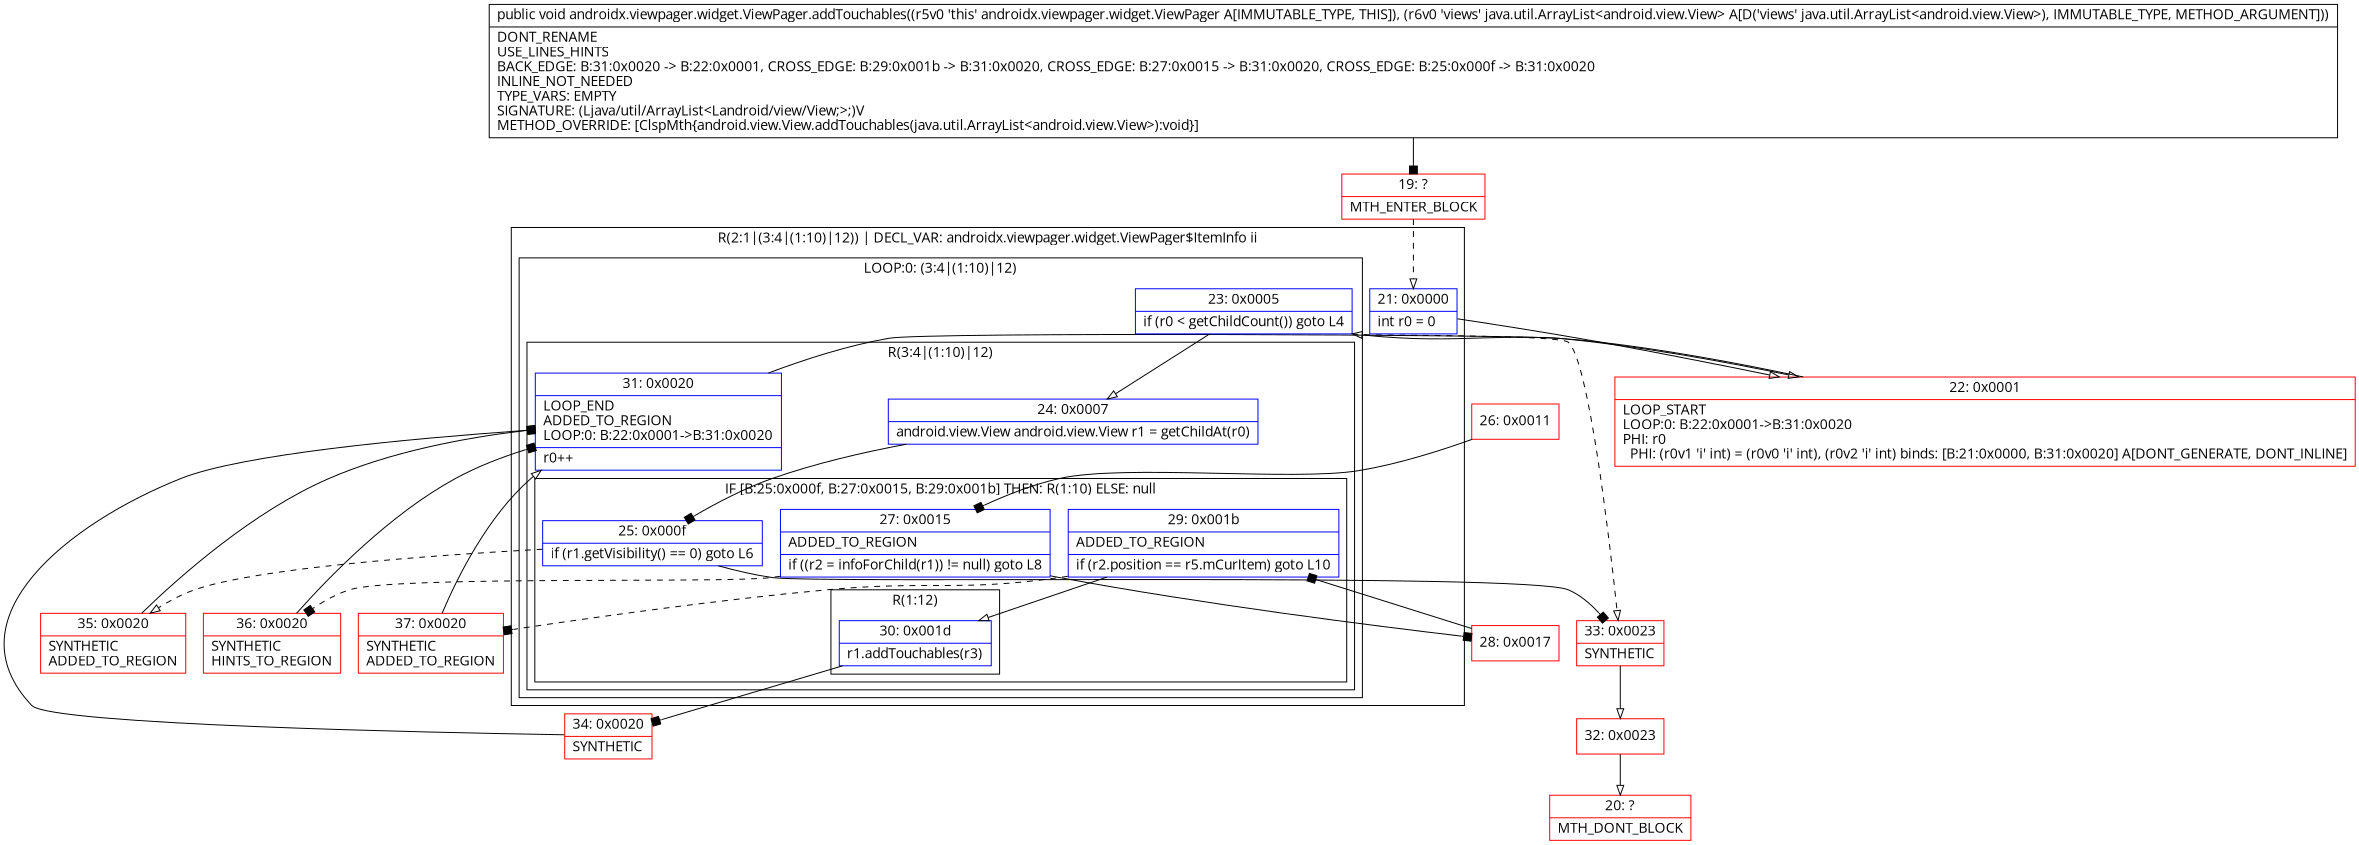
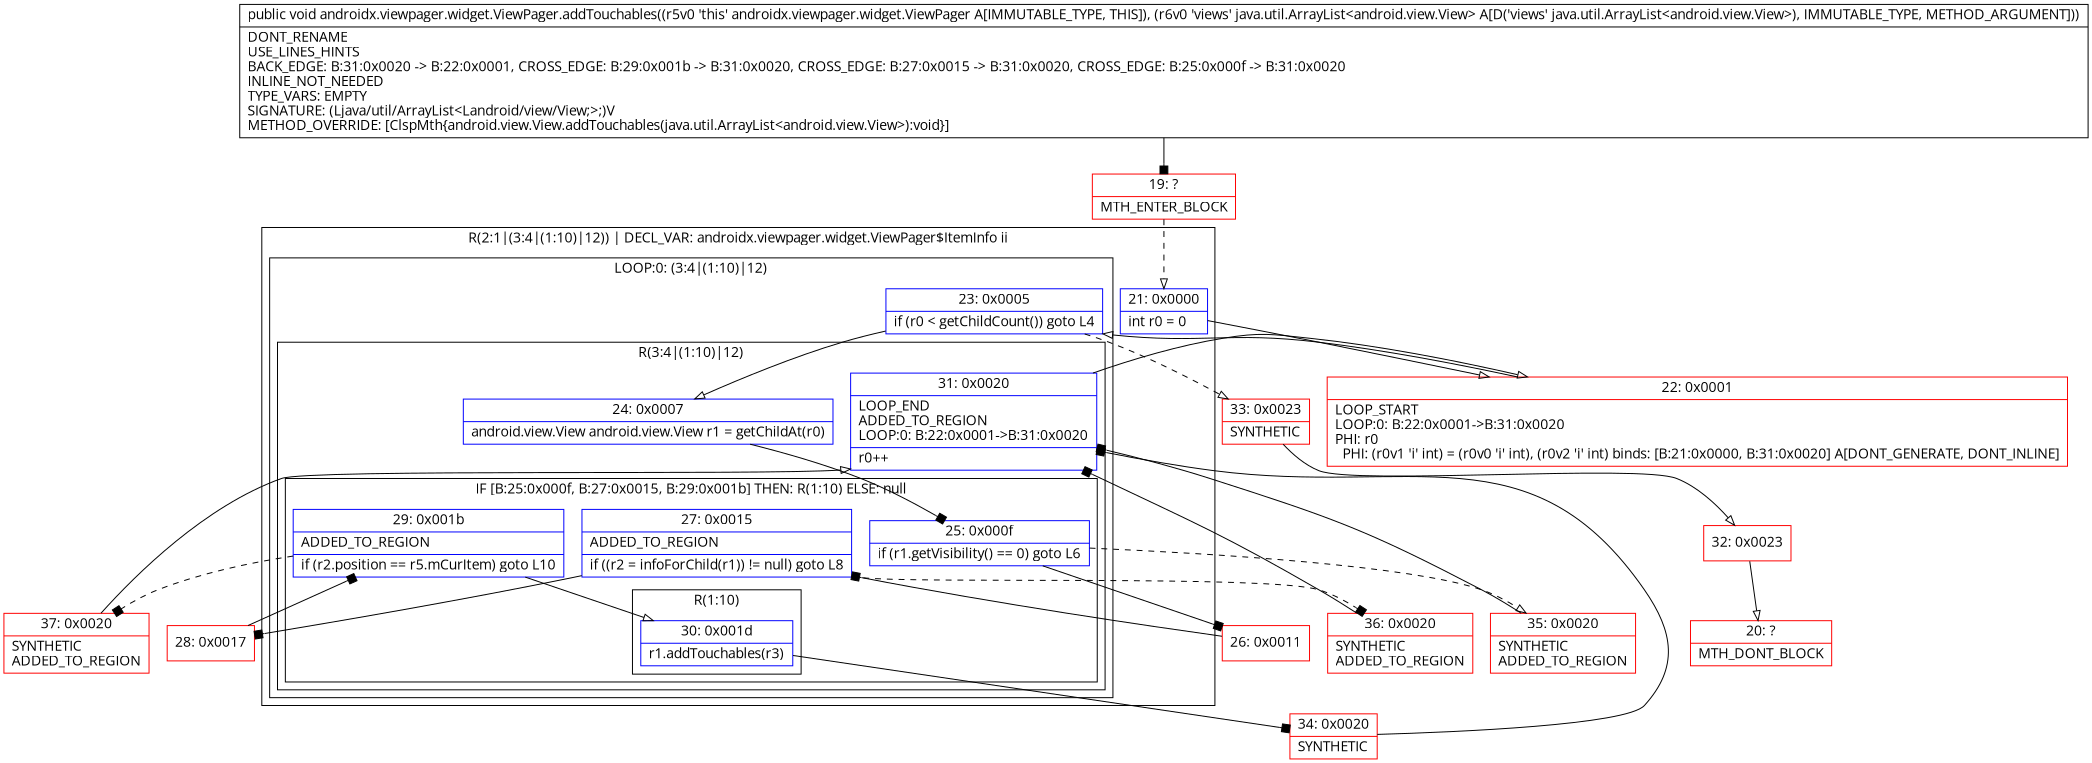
(1162, 580) -> (1128, 595)
(915, 601) -> (717, 601)
(272, 661) -> (1400, 661)
